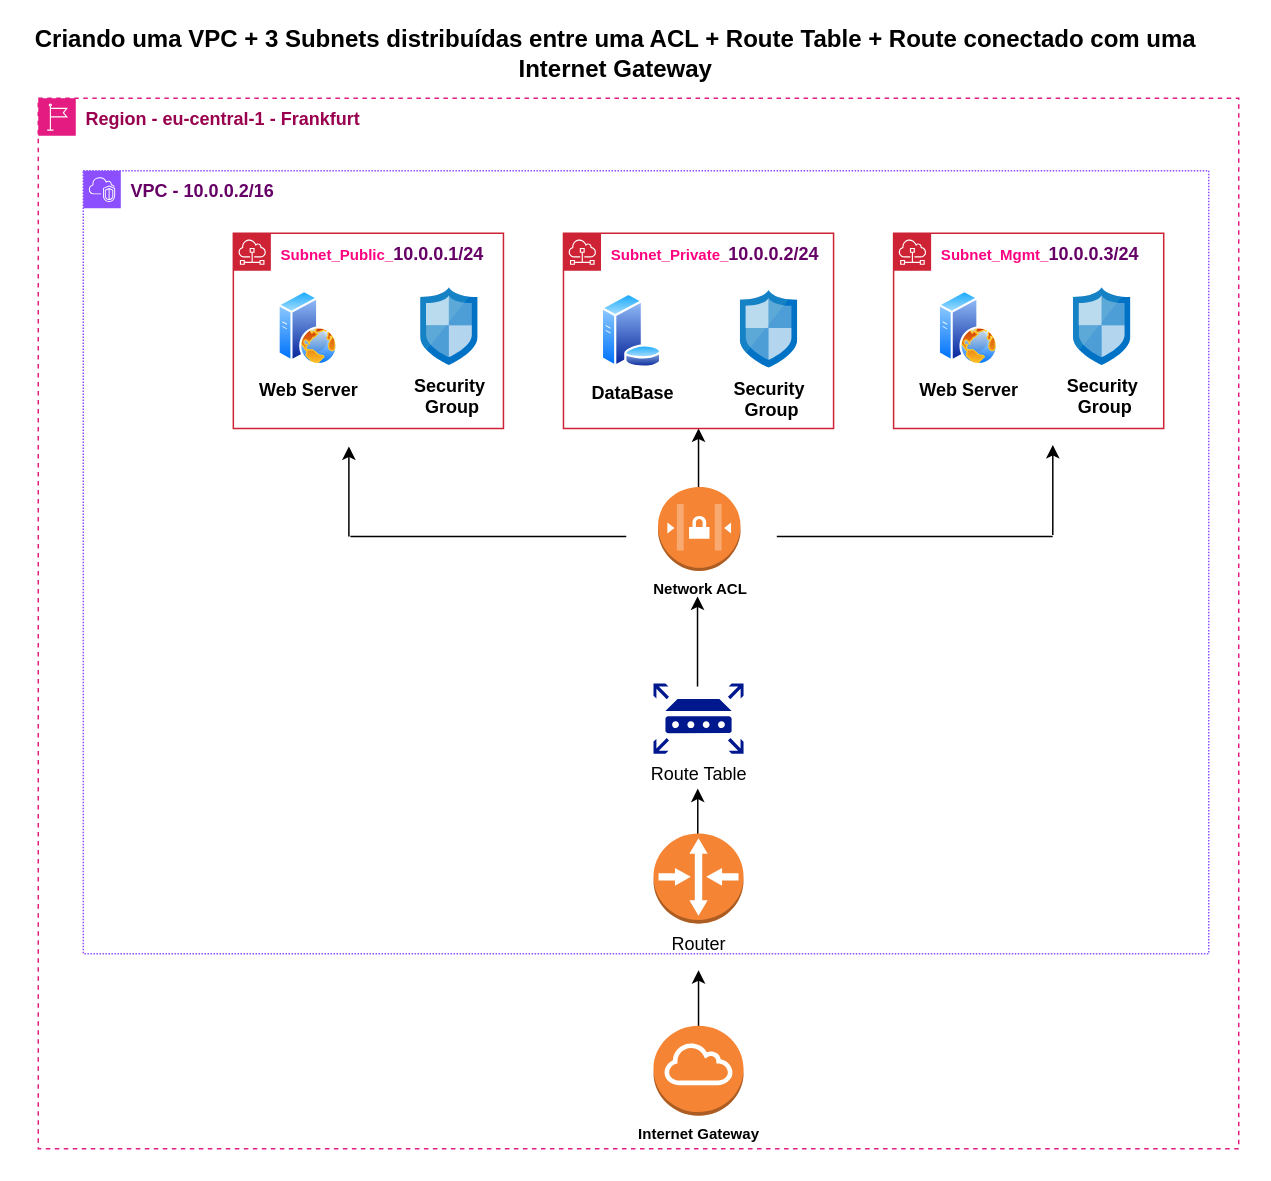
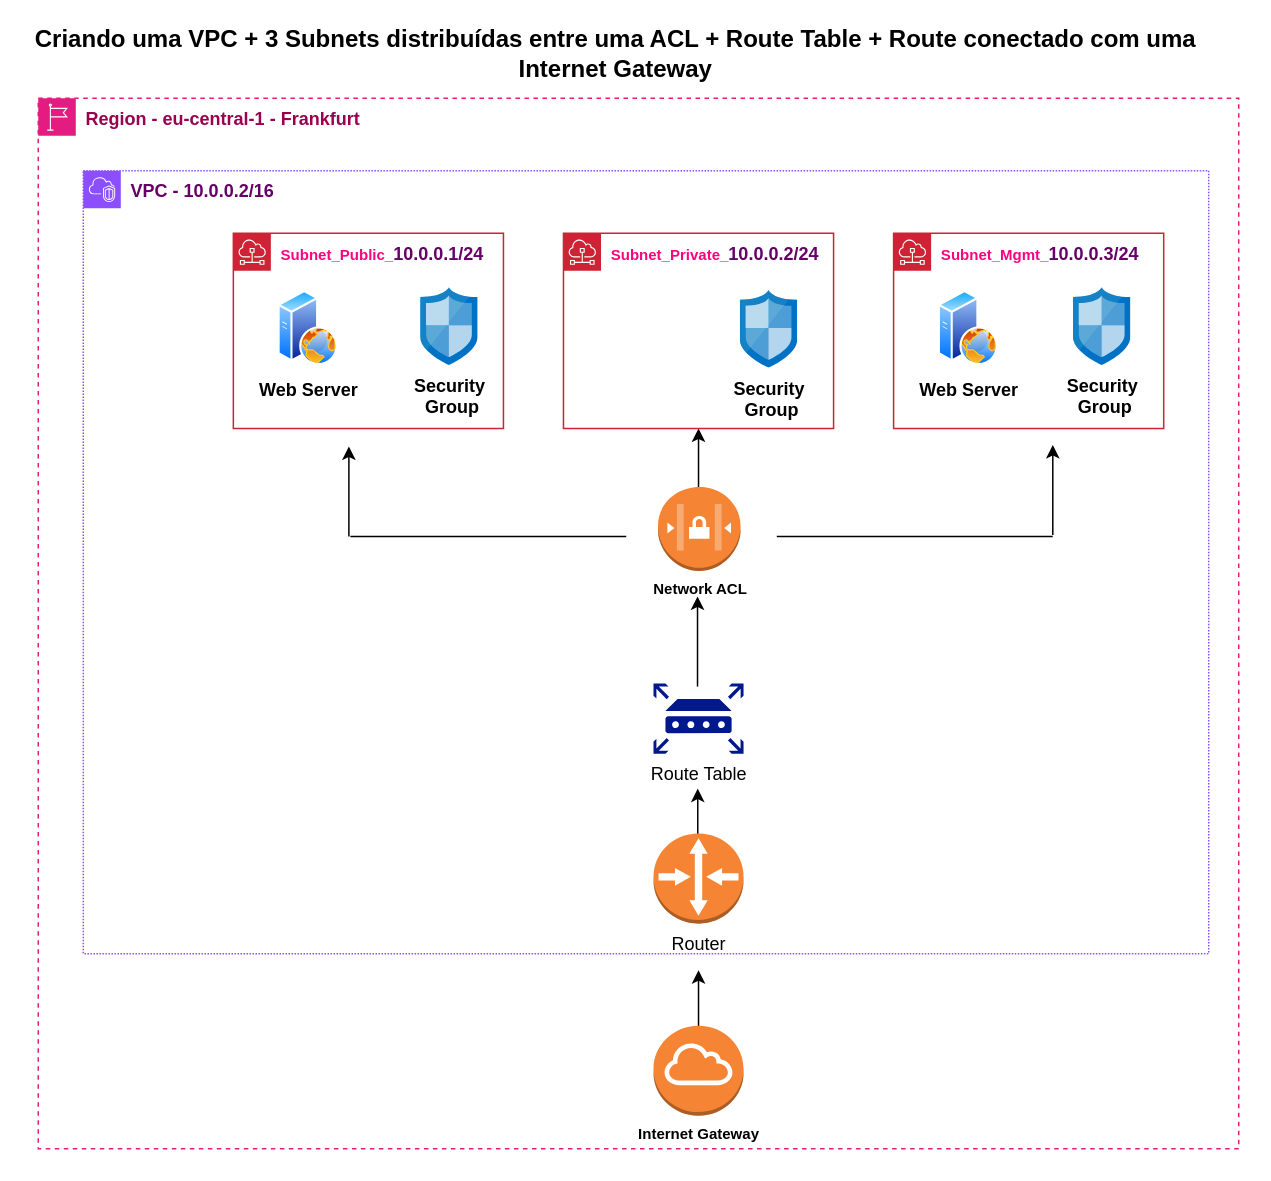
(632, 331) -> none
